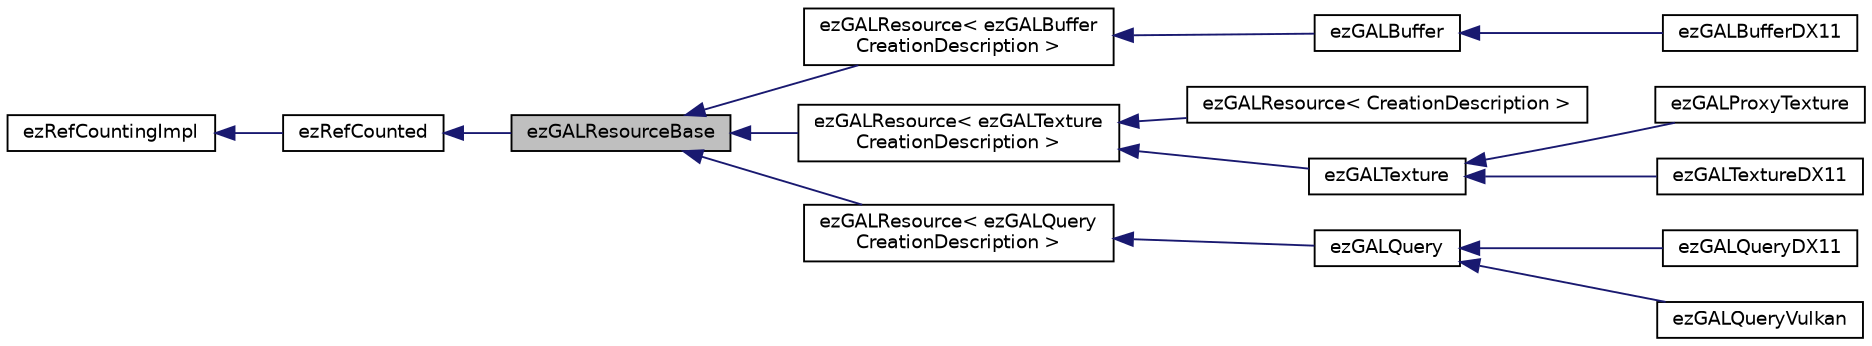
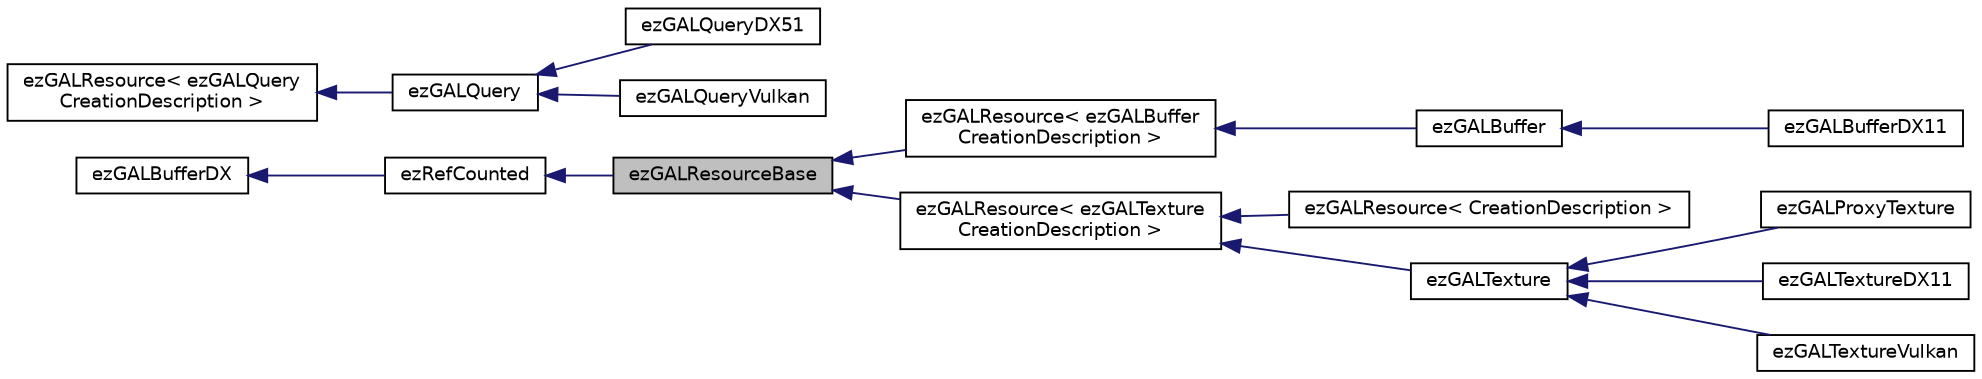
(111, 133) -> (162, 176)
(782, 181) -> none
(1760, 248) -> (723, 26)
none -> (1866, 353)
